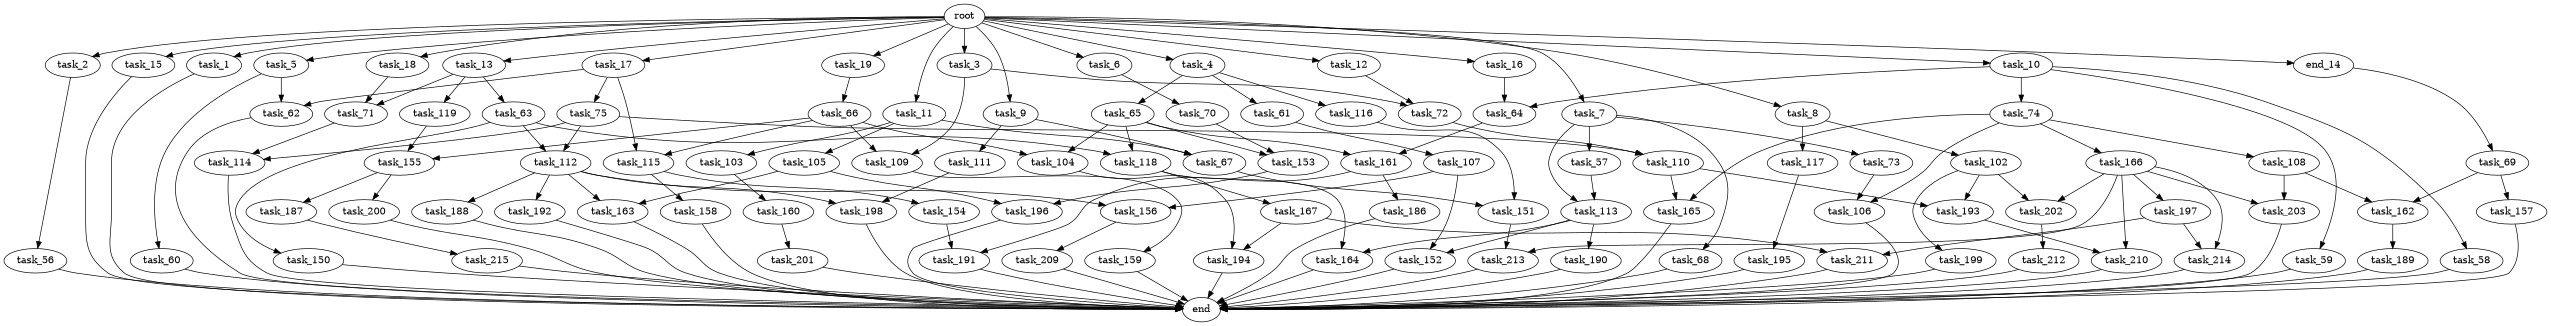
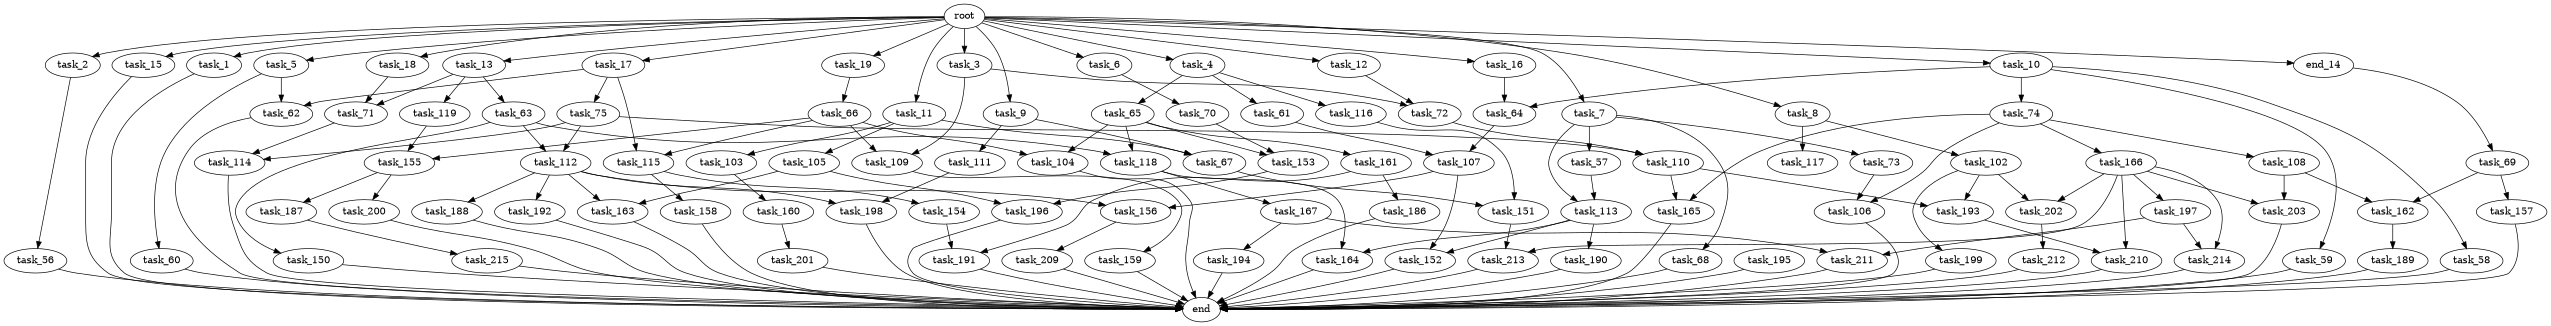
(1435, 141) -> (1484, 136)
(1148, 177) -> (1181, 191)
(1787, 209) -> none
